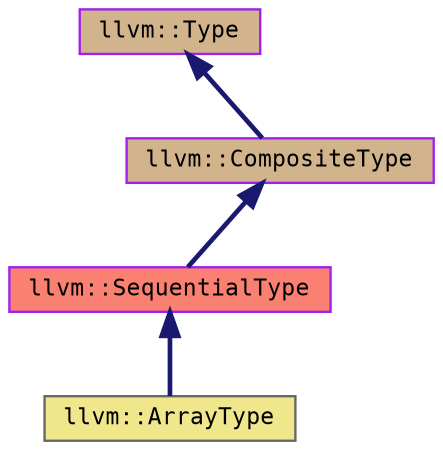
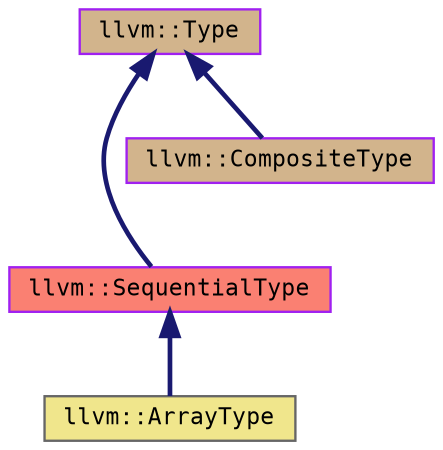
(217, 234) -> (105, 172)
